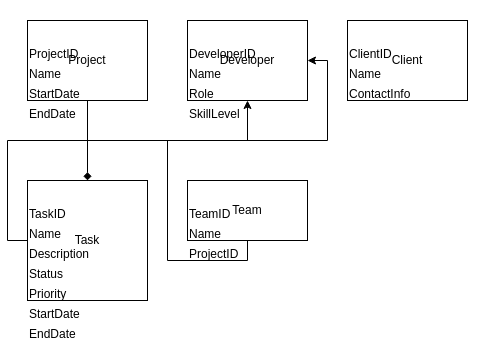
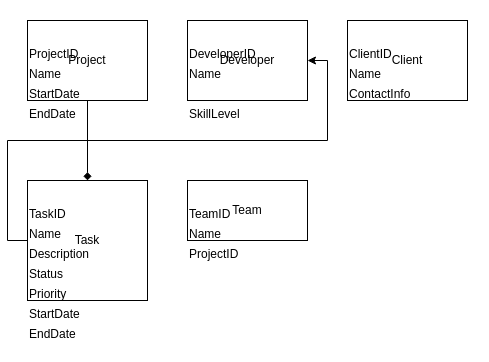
(248, 91) -> none
(168, 252) -> none
